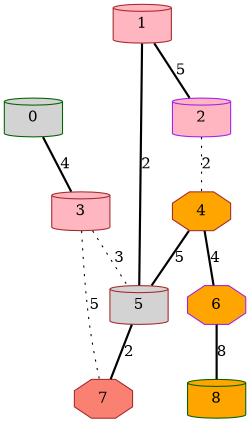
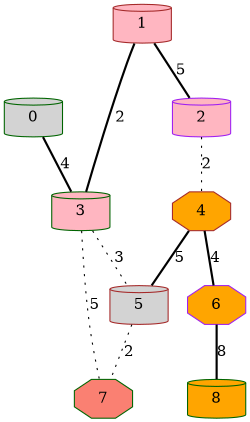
(141, 164) -> (109, 117)
(81, 211) -> (81, 211)
(121, 352) -> (121, 352)
(103, 399) -> (103, 399)
